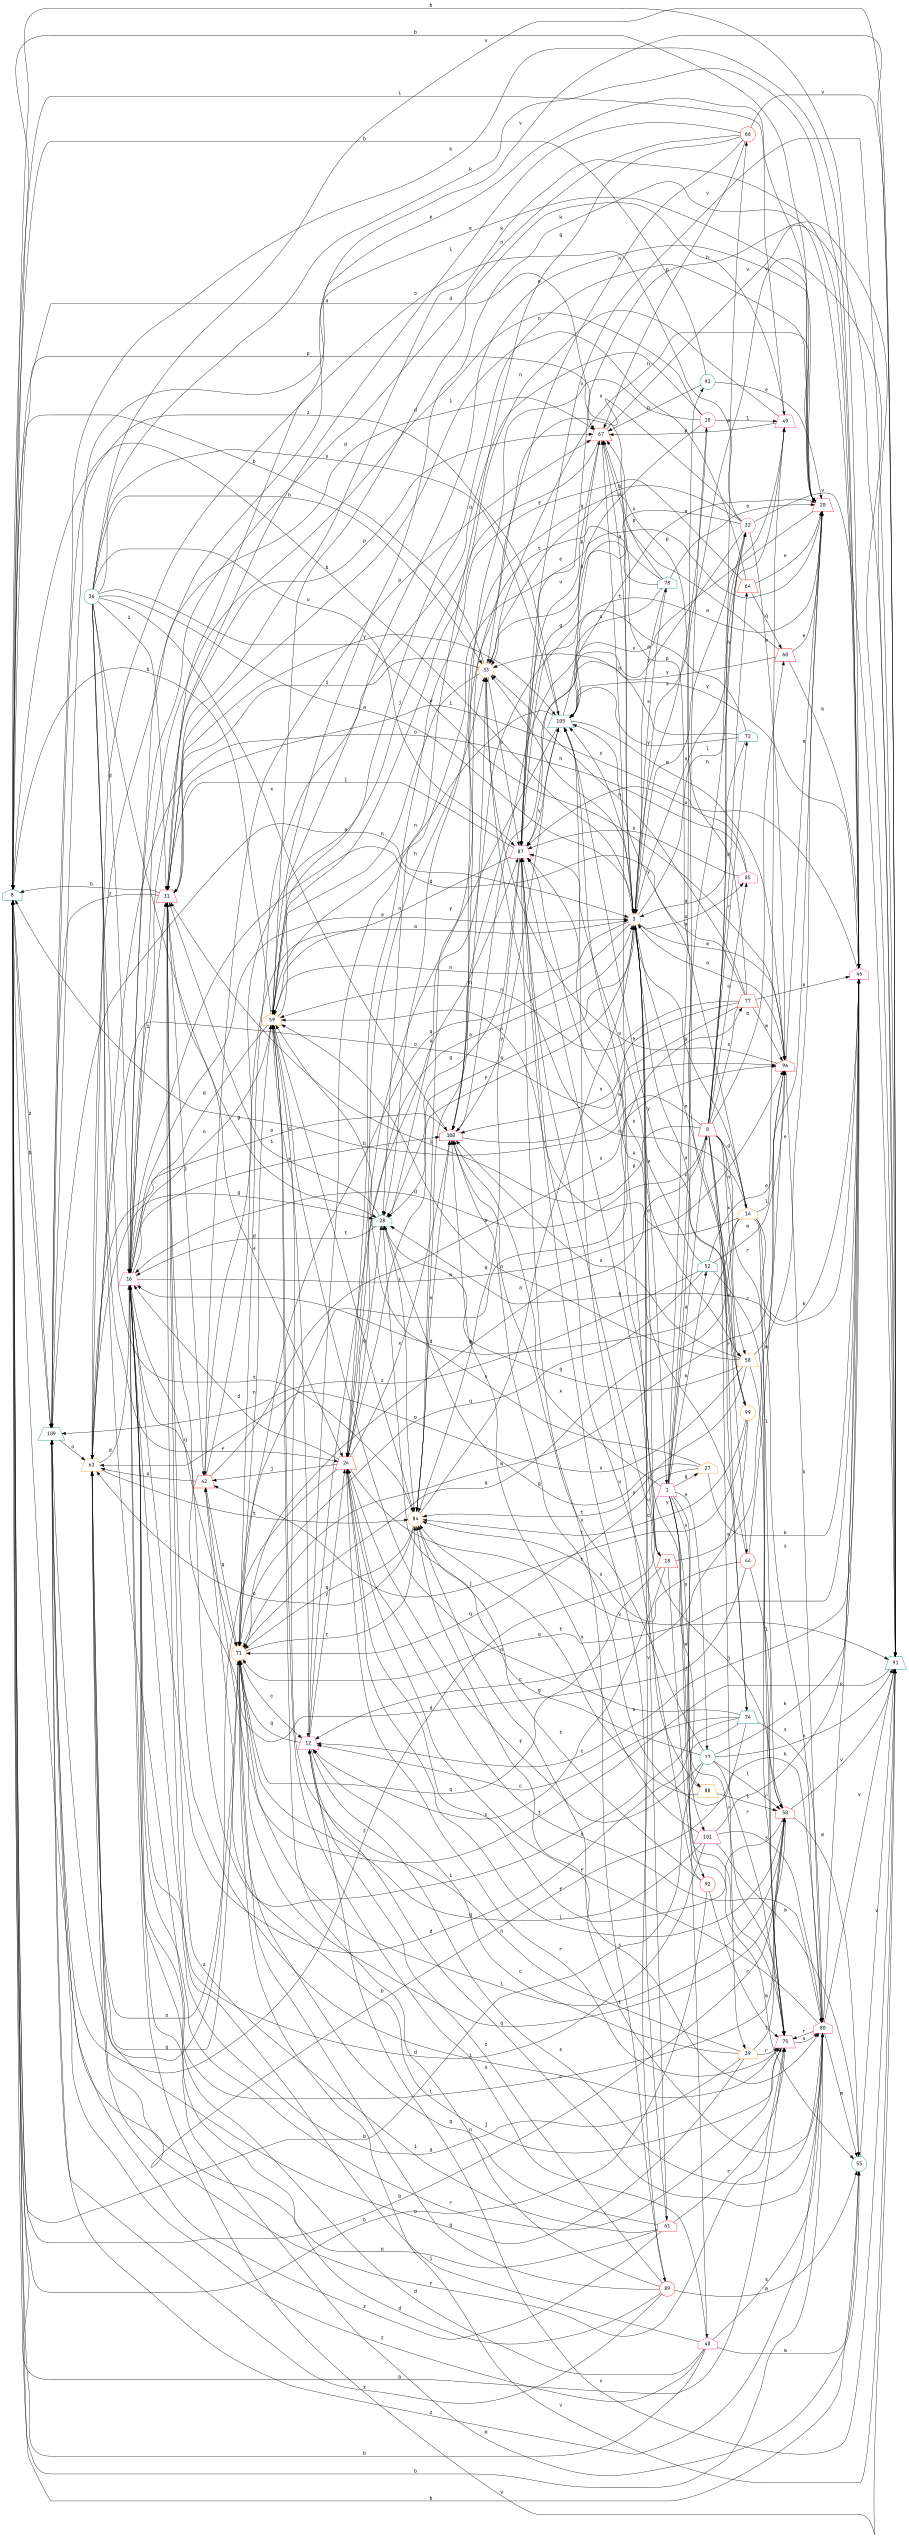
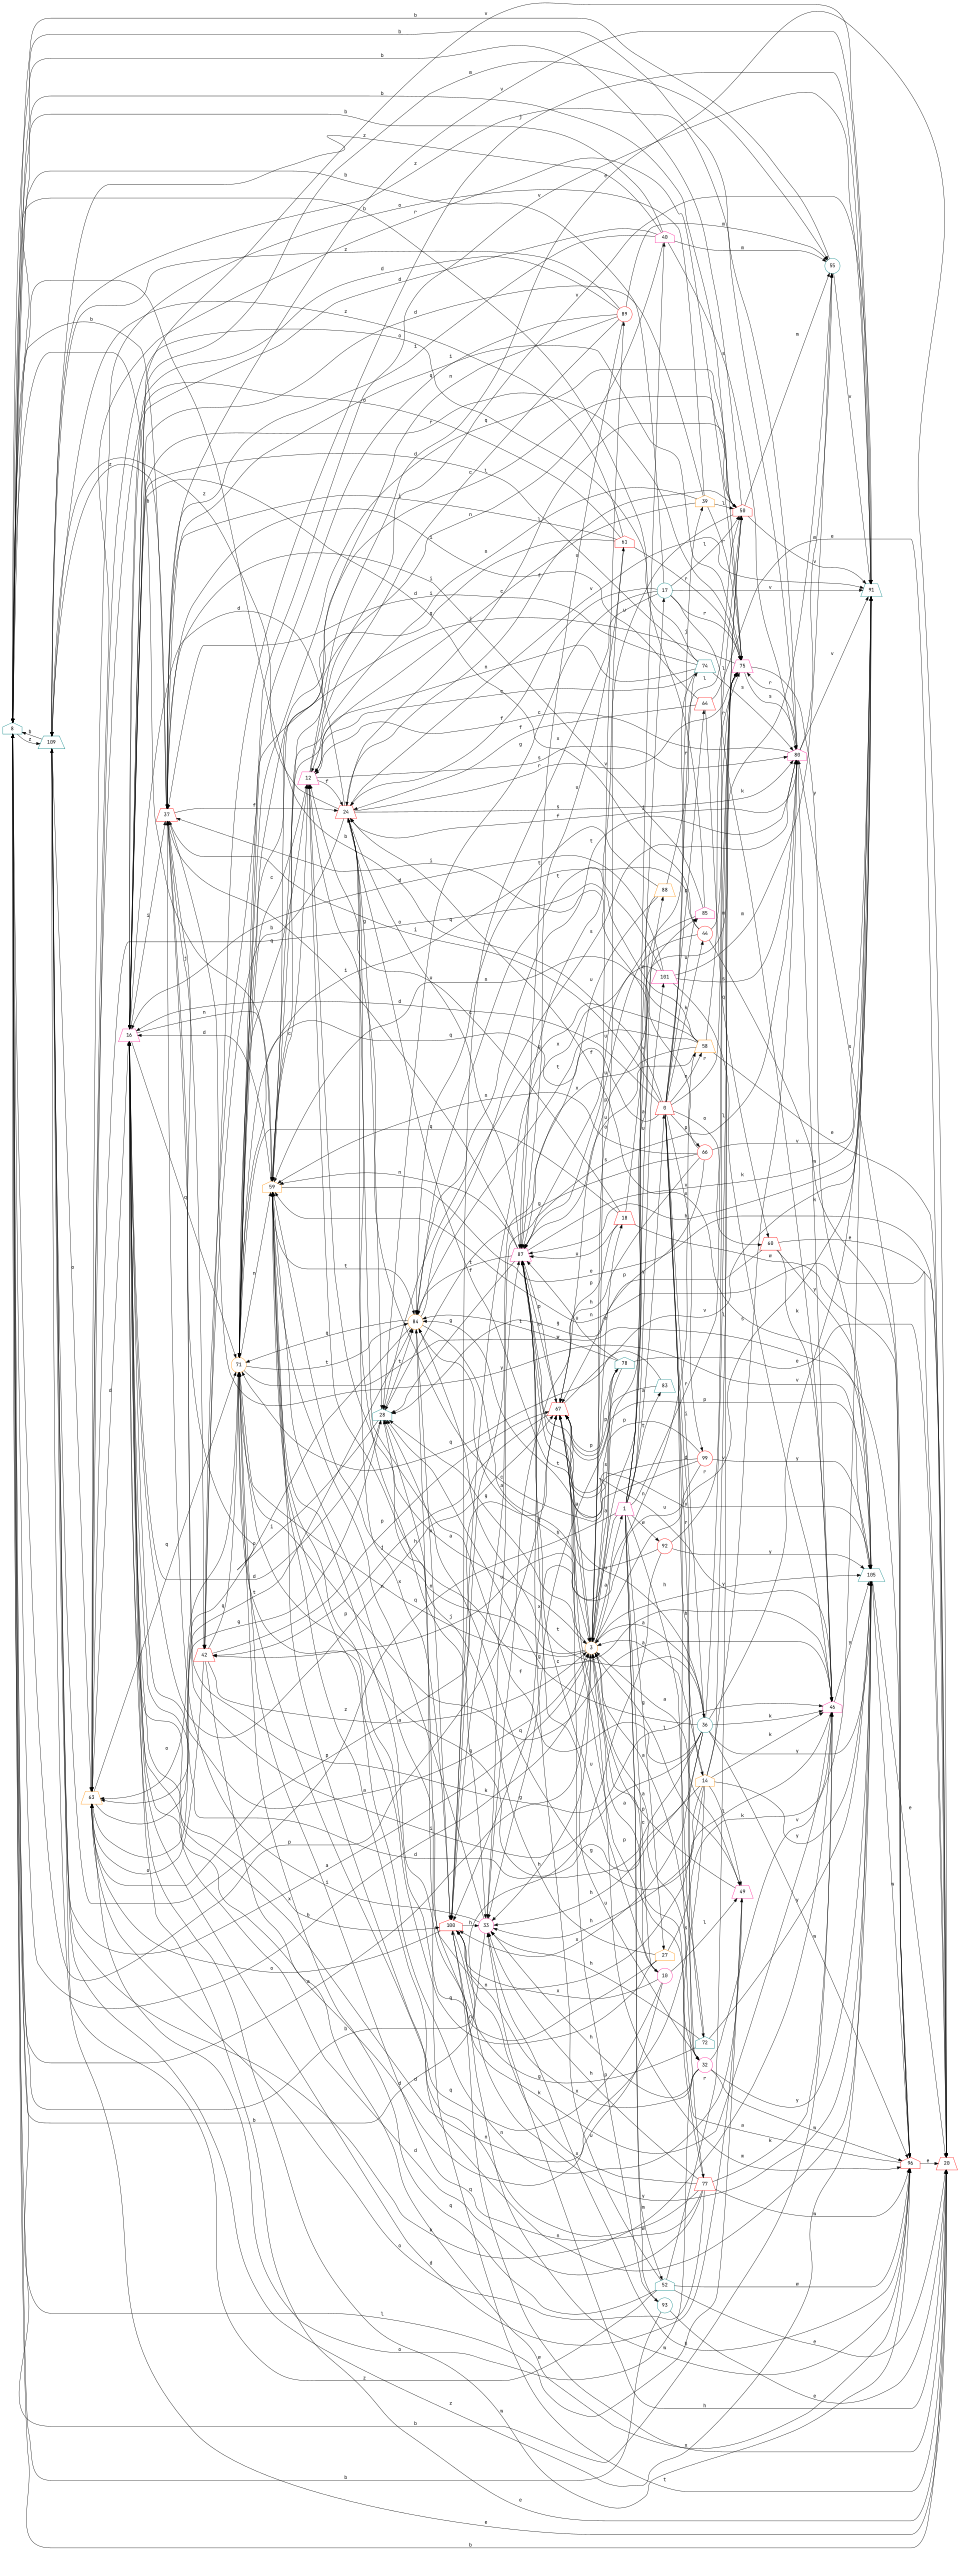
(486, 670) -> (486, 1926)
(167, 896) -> (167, 815)
none -> (606, 1105)
none -> (543, 1329)
none -> (665, 1386)
(748, 1413) -> (705, 1458)
none -> (685, 1414)
(272, 1469) -> (272, 928)
